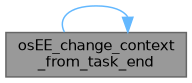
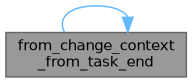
(96, 55) -> (96, 55)
